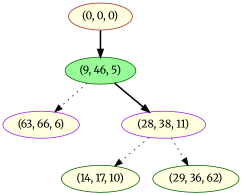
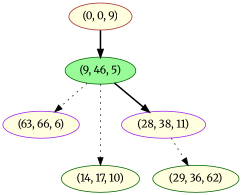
(100, 17) -> (100, 17)
(135, 149) -> (100, 121)
